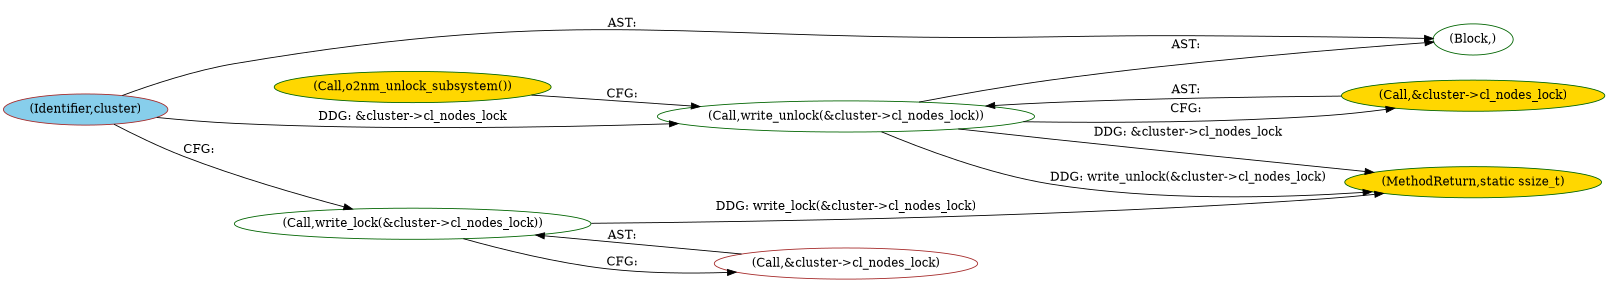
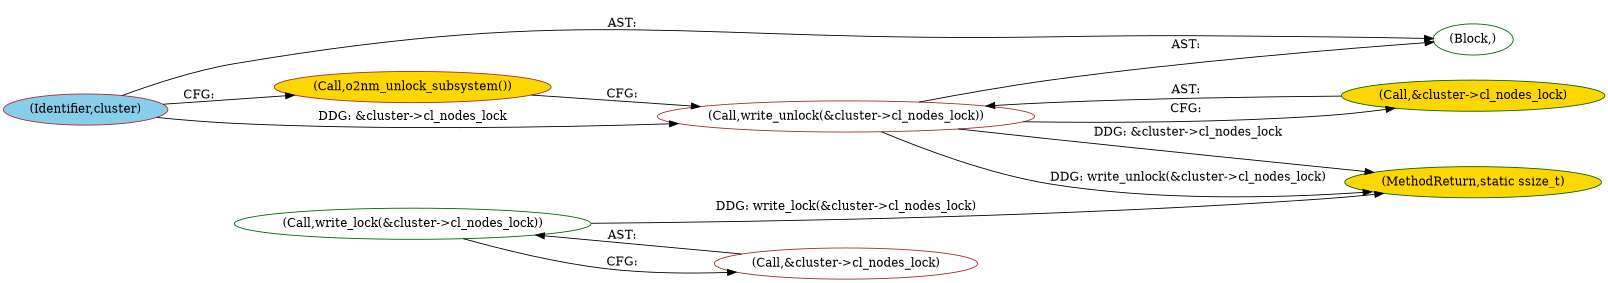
(413, 87) -> (413, 87)
(846, 116) -> (846, 116)
(227, 172) -> (224, 100)
